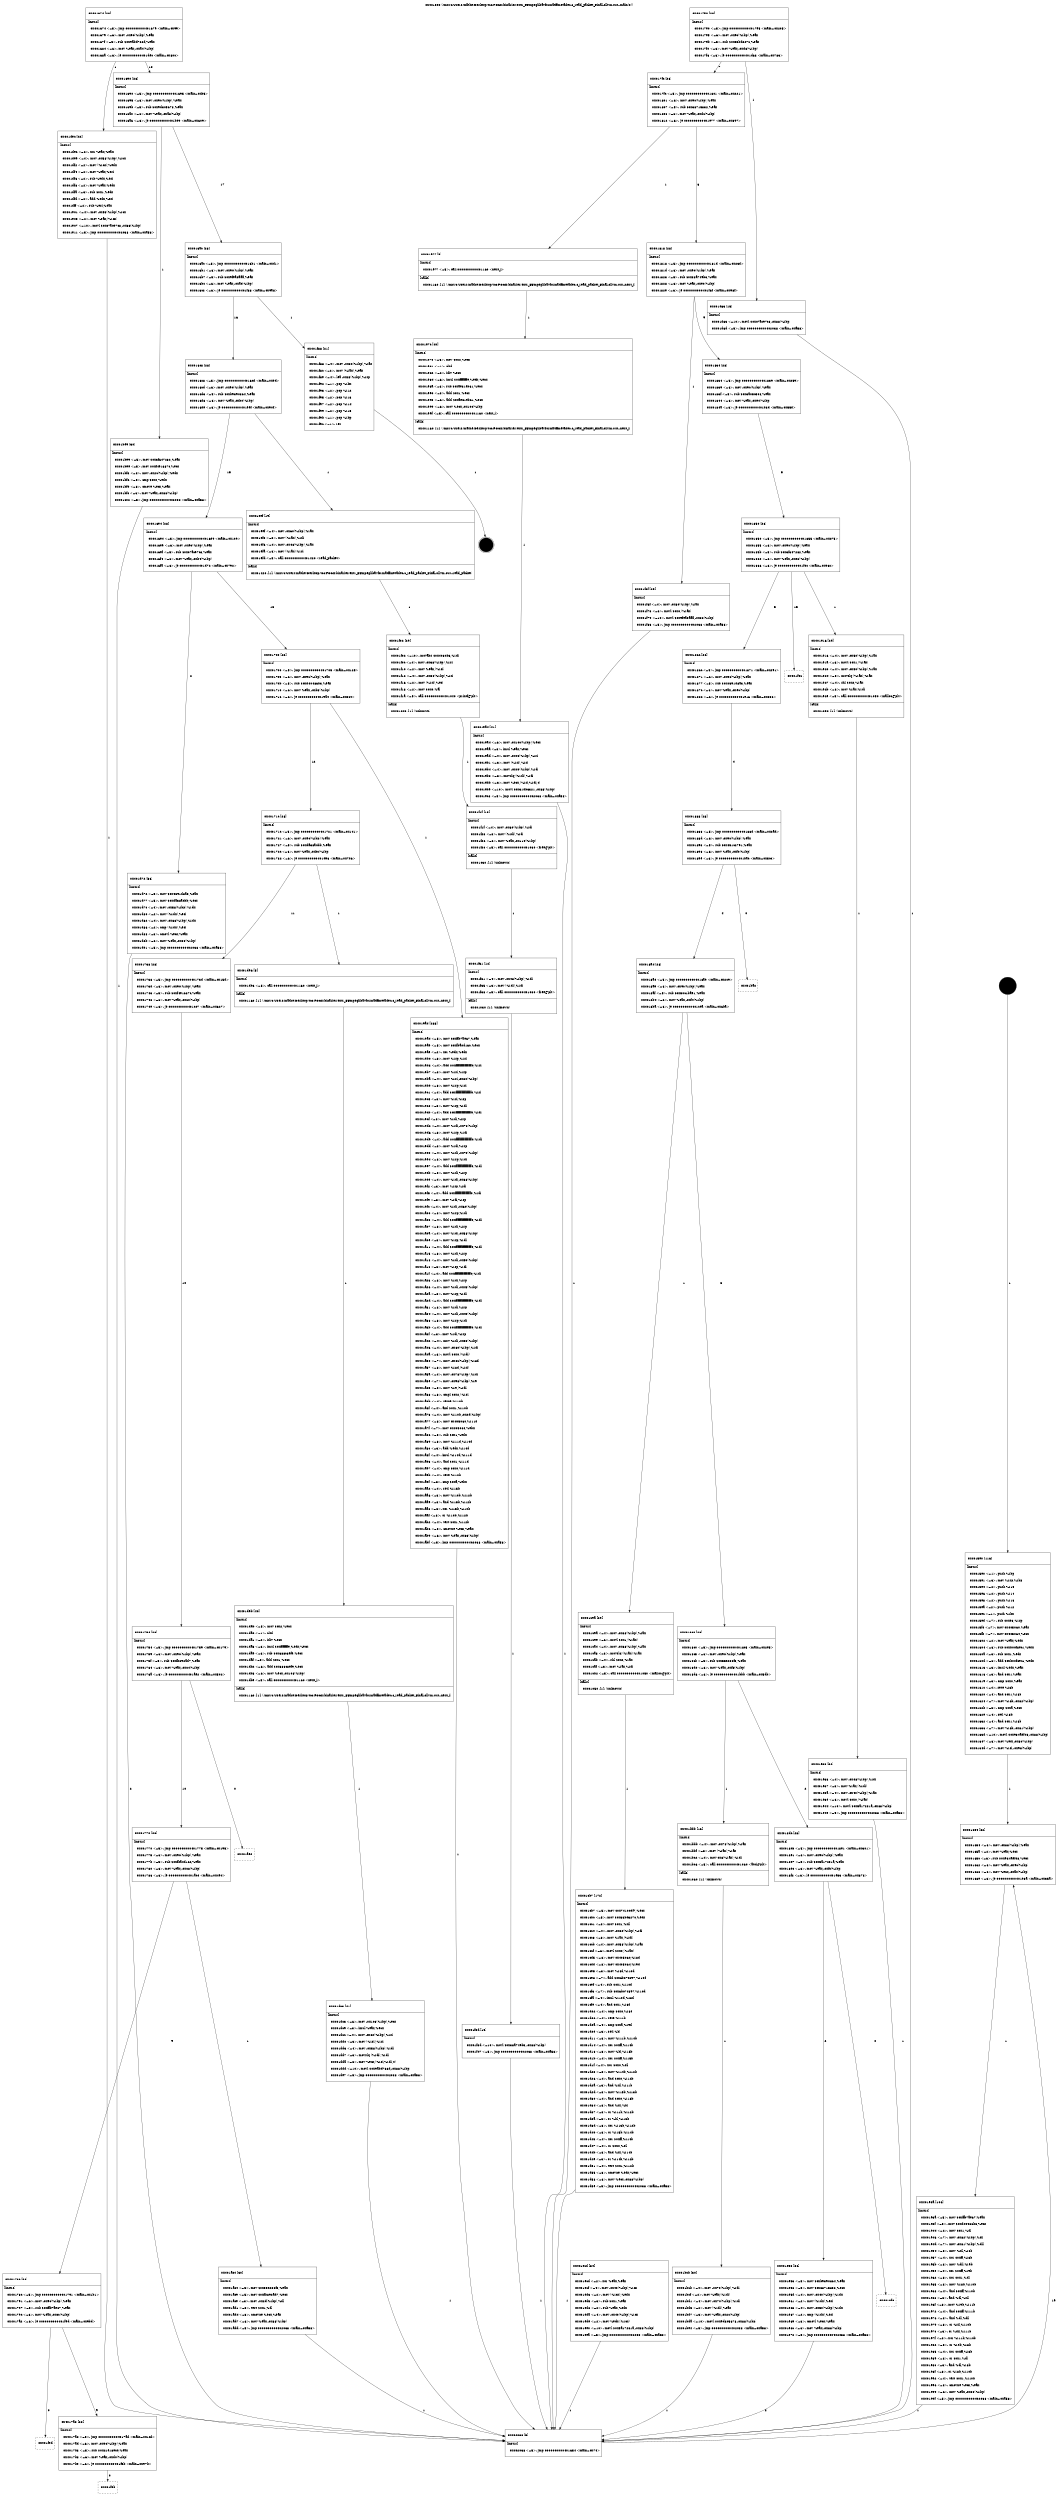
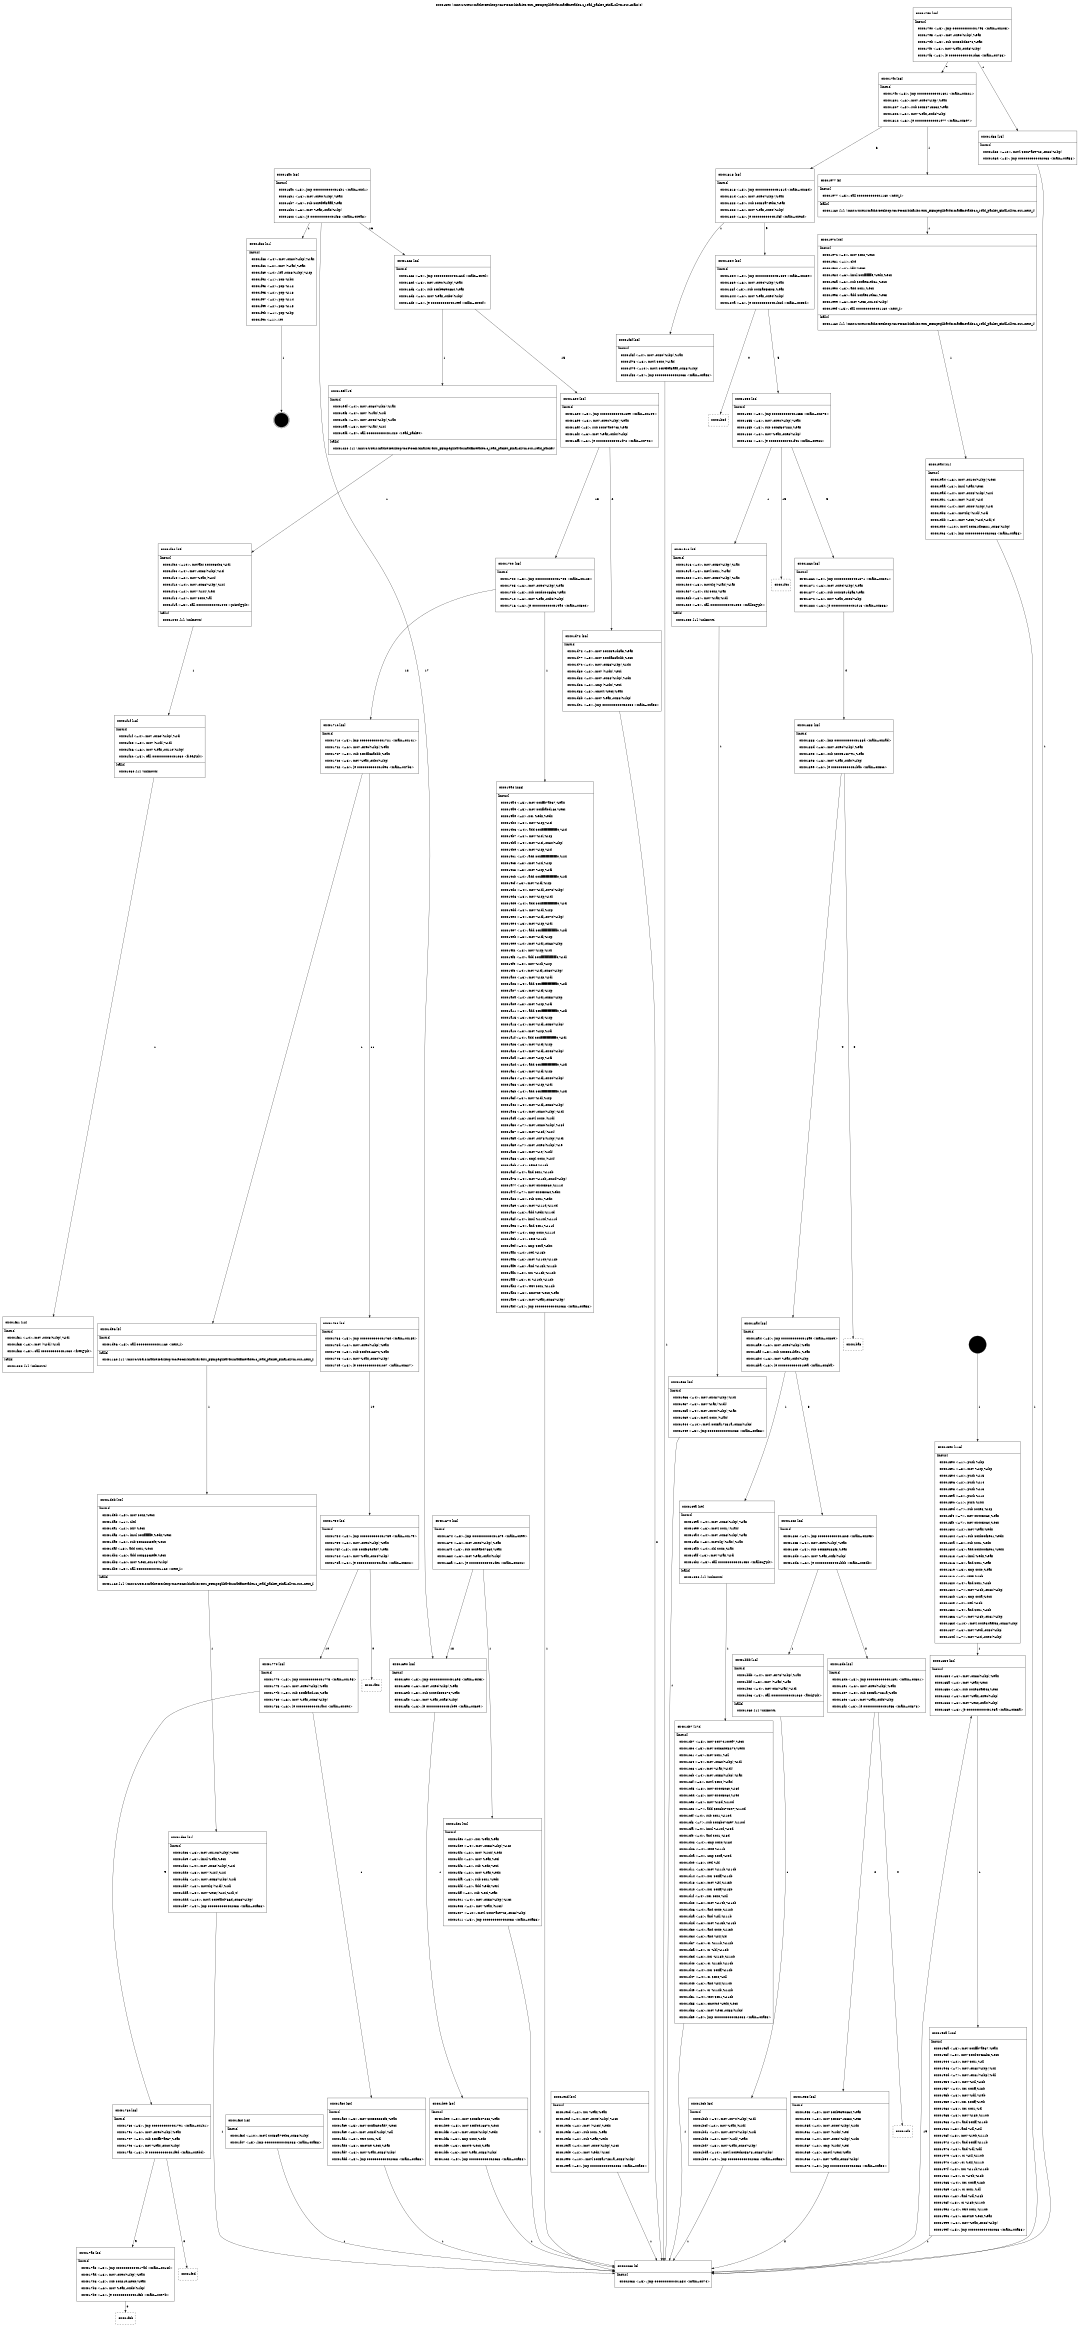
(197, 184) -> (429, 929)
none -> (718, 420)
(511, 1518) -> none
